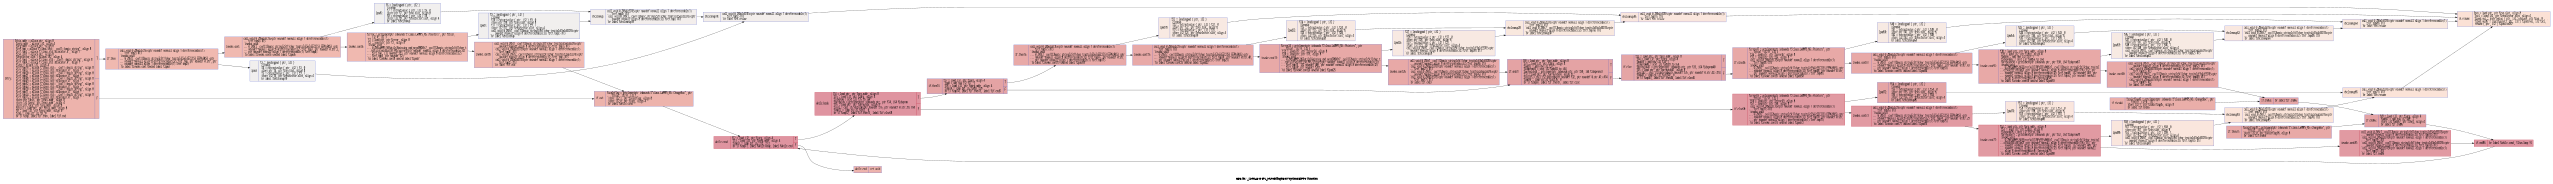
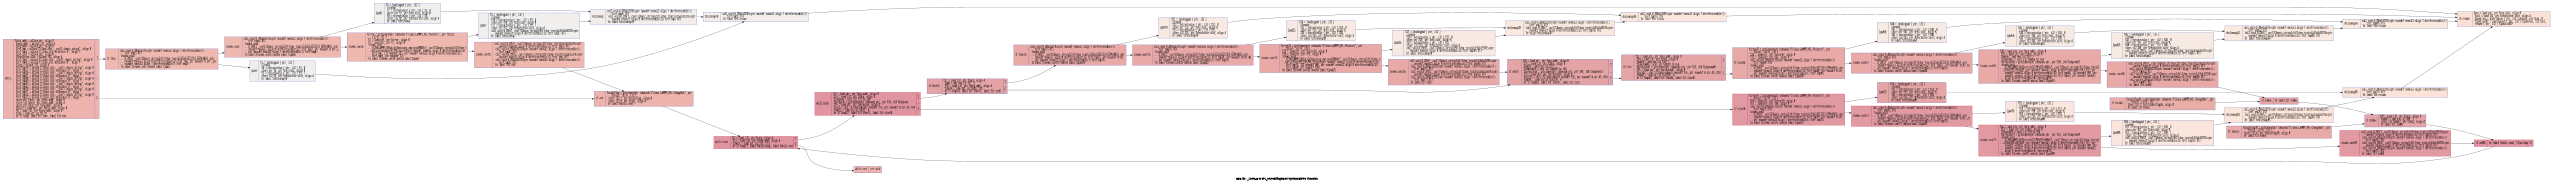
(1538, 34) -> (1538, 34)
